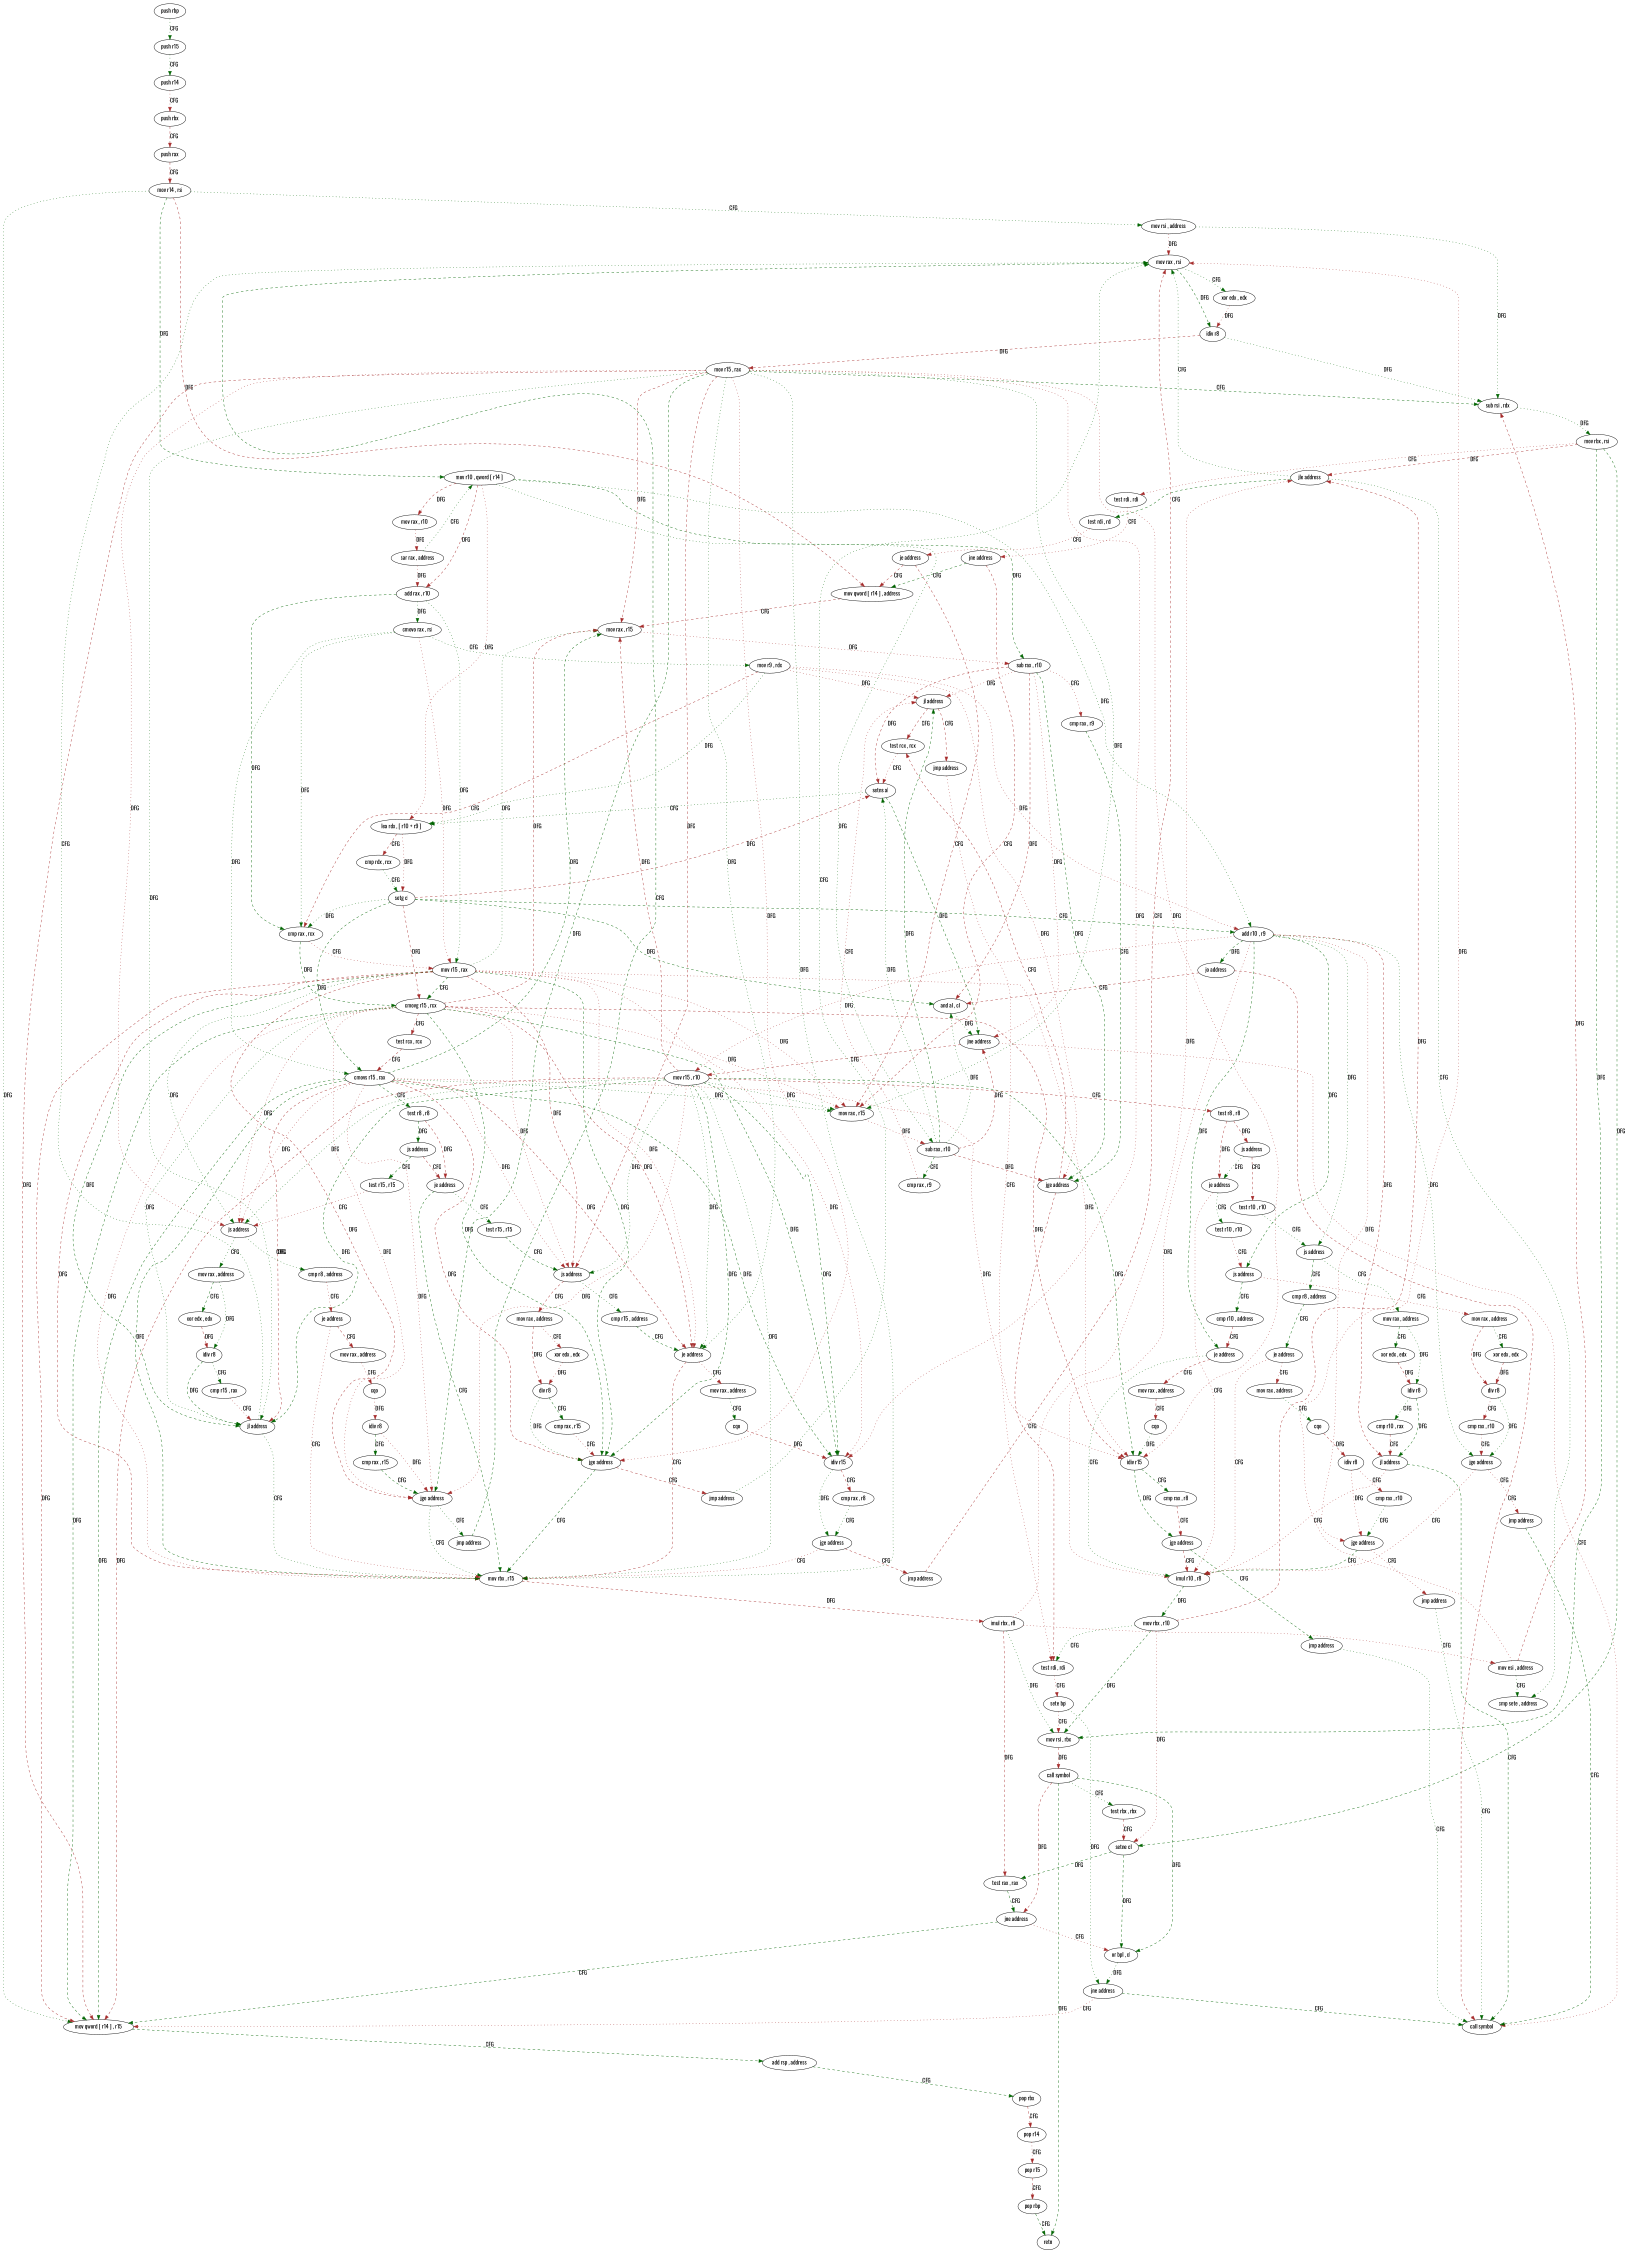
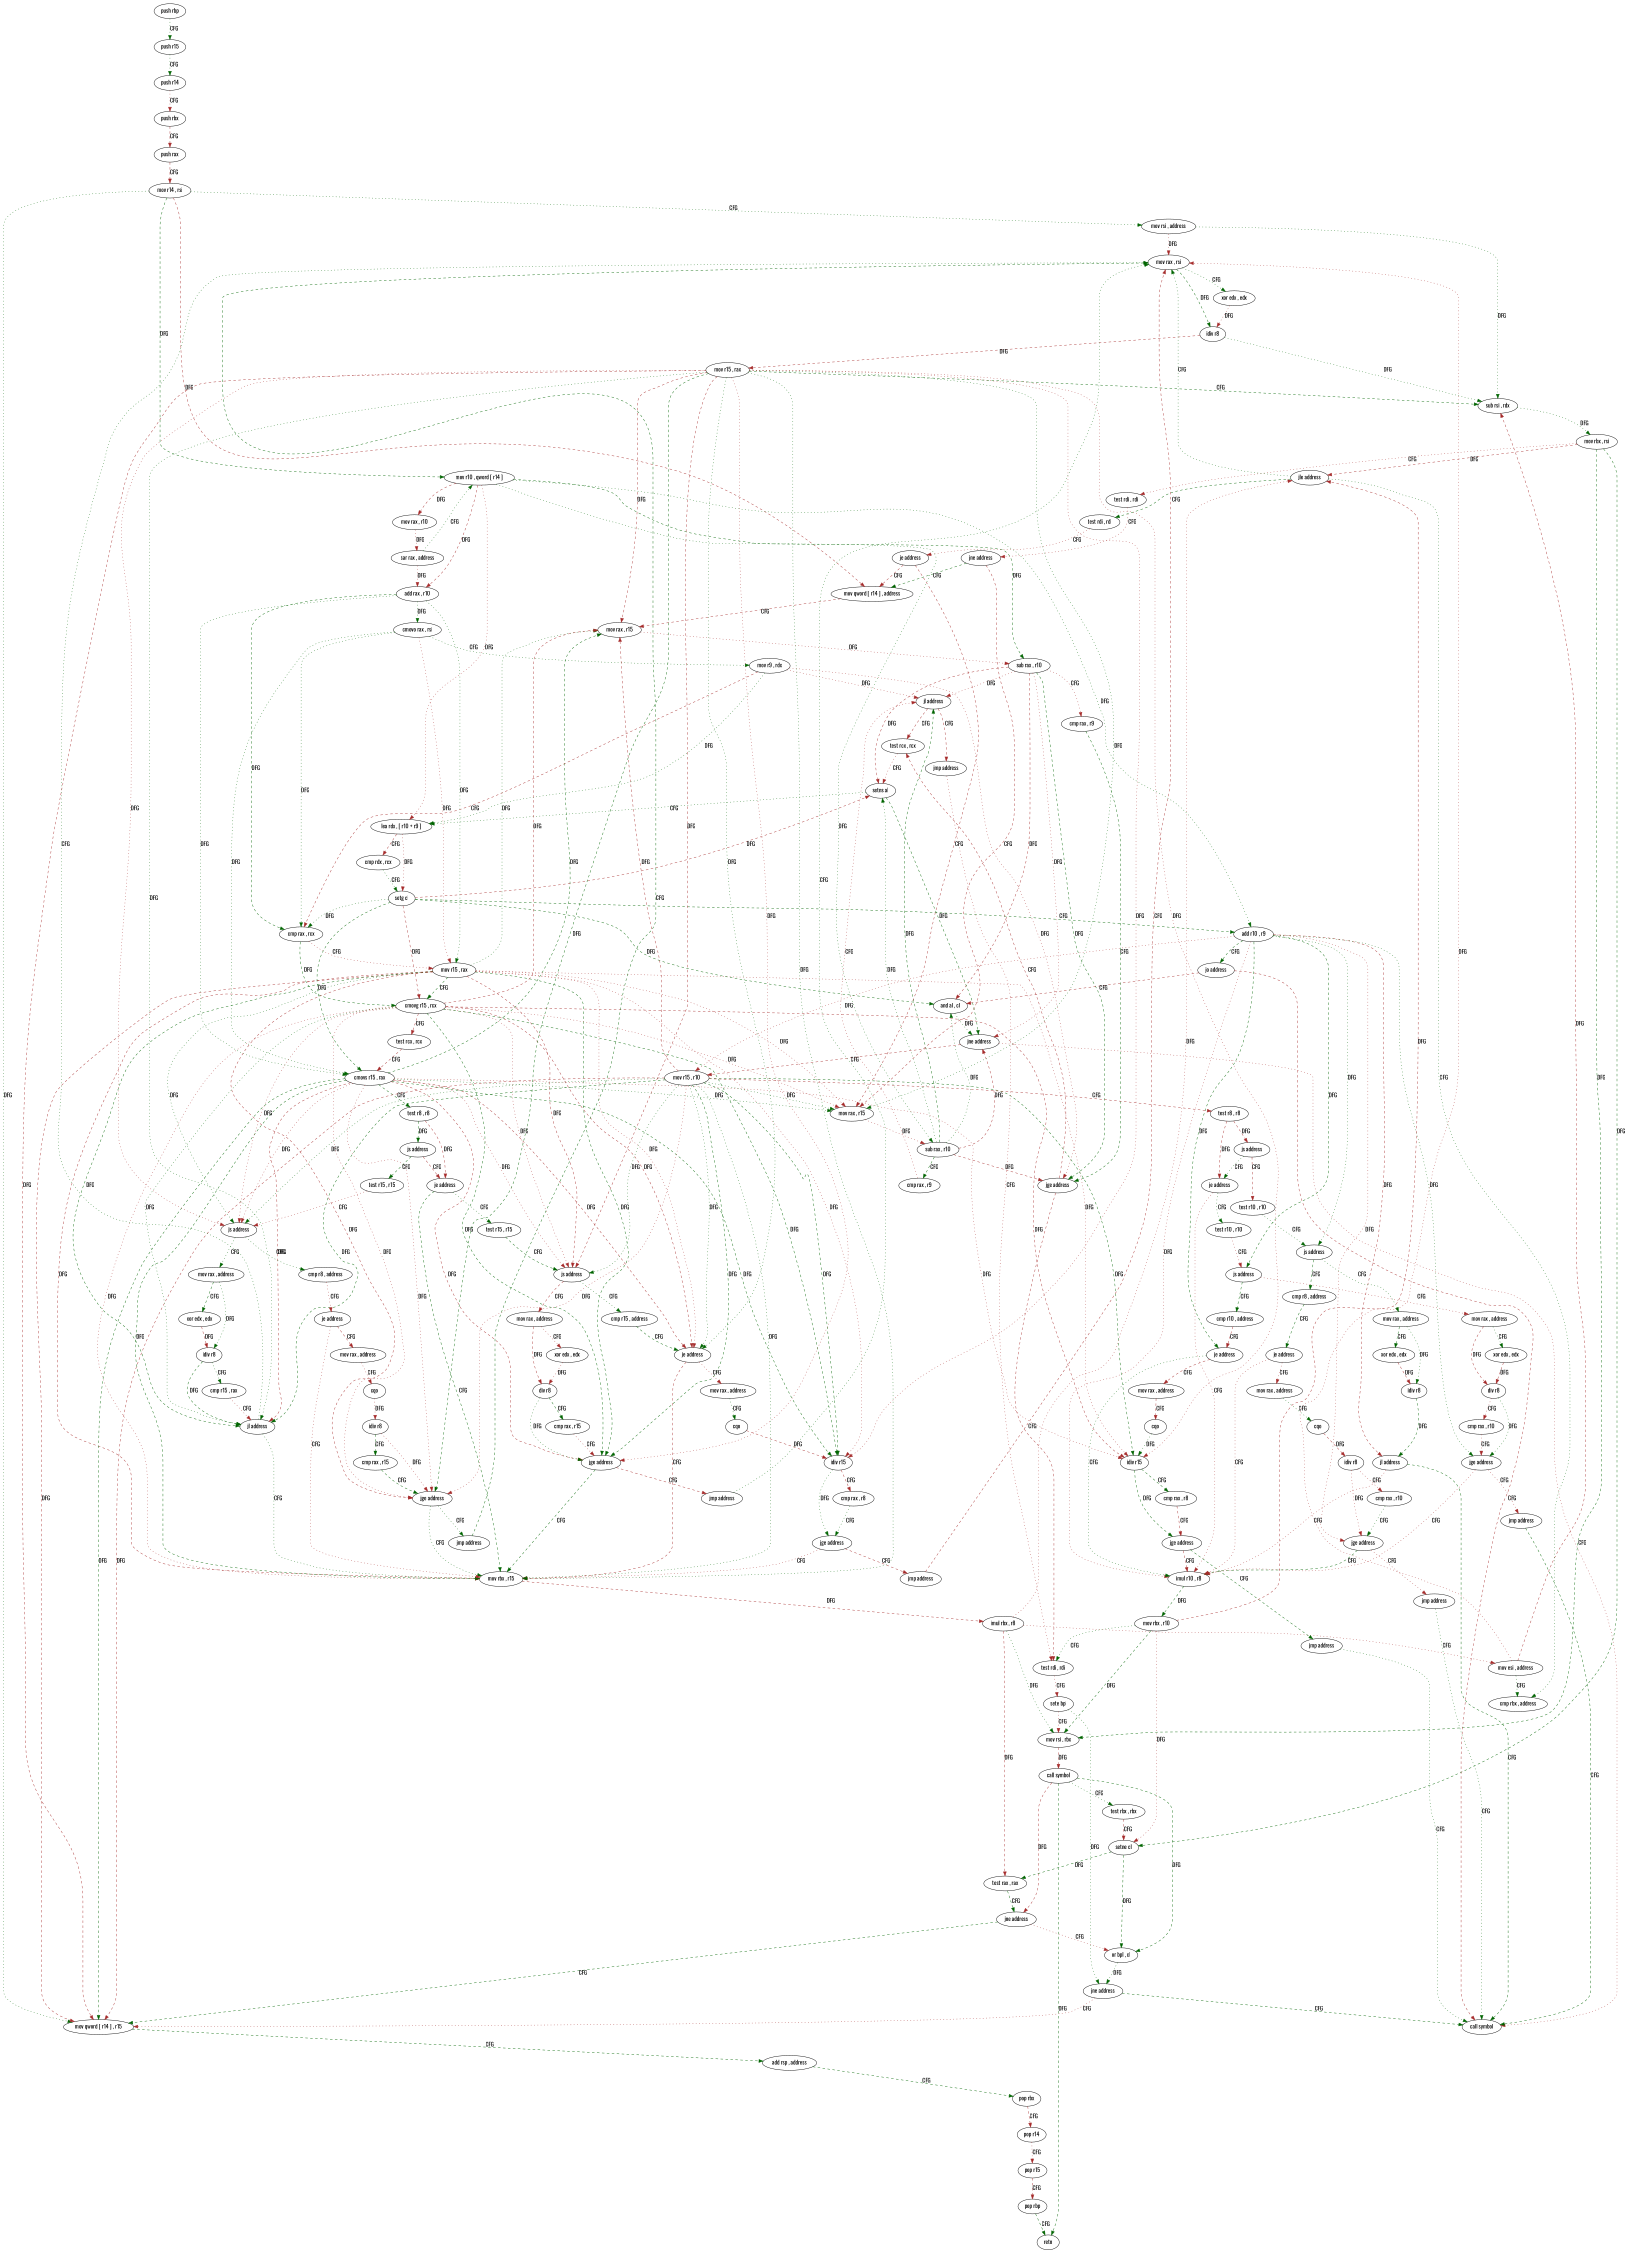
(1000, 784) -> none
none -> (200, 802)
(1236, 952) -> (1236, 952)
(73, 1417) -> none
(1390, 1427) -> none
(1518, 1704) -> (1518, 1704)
